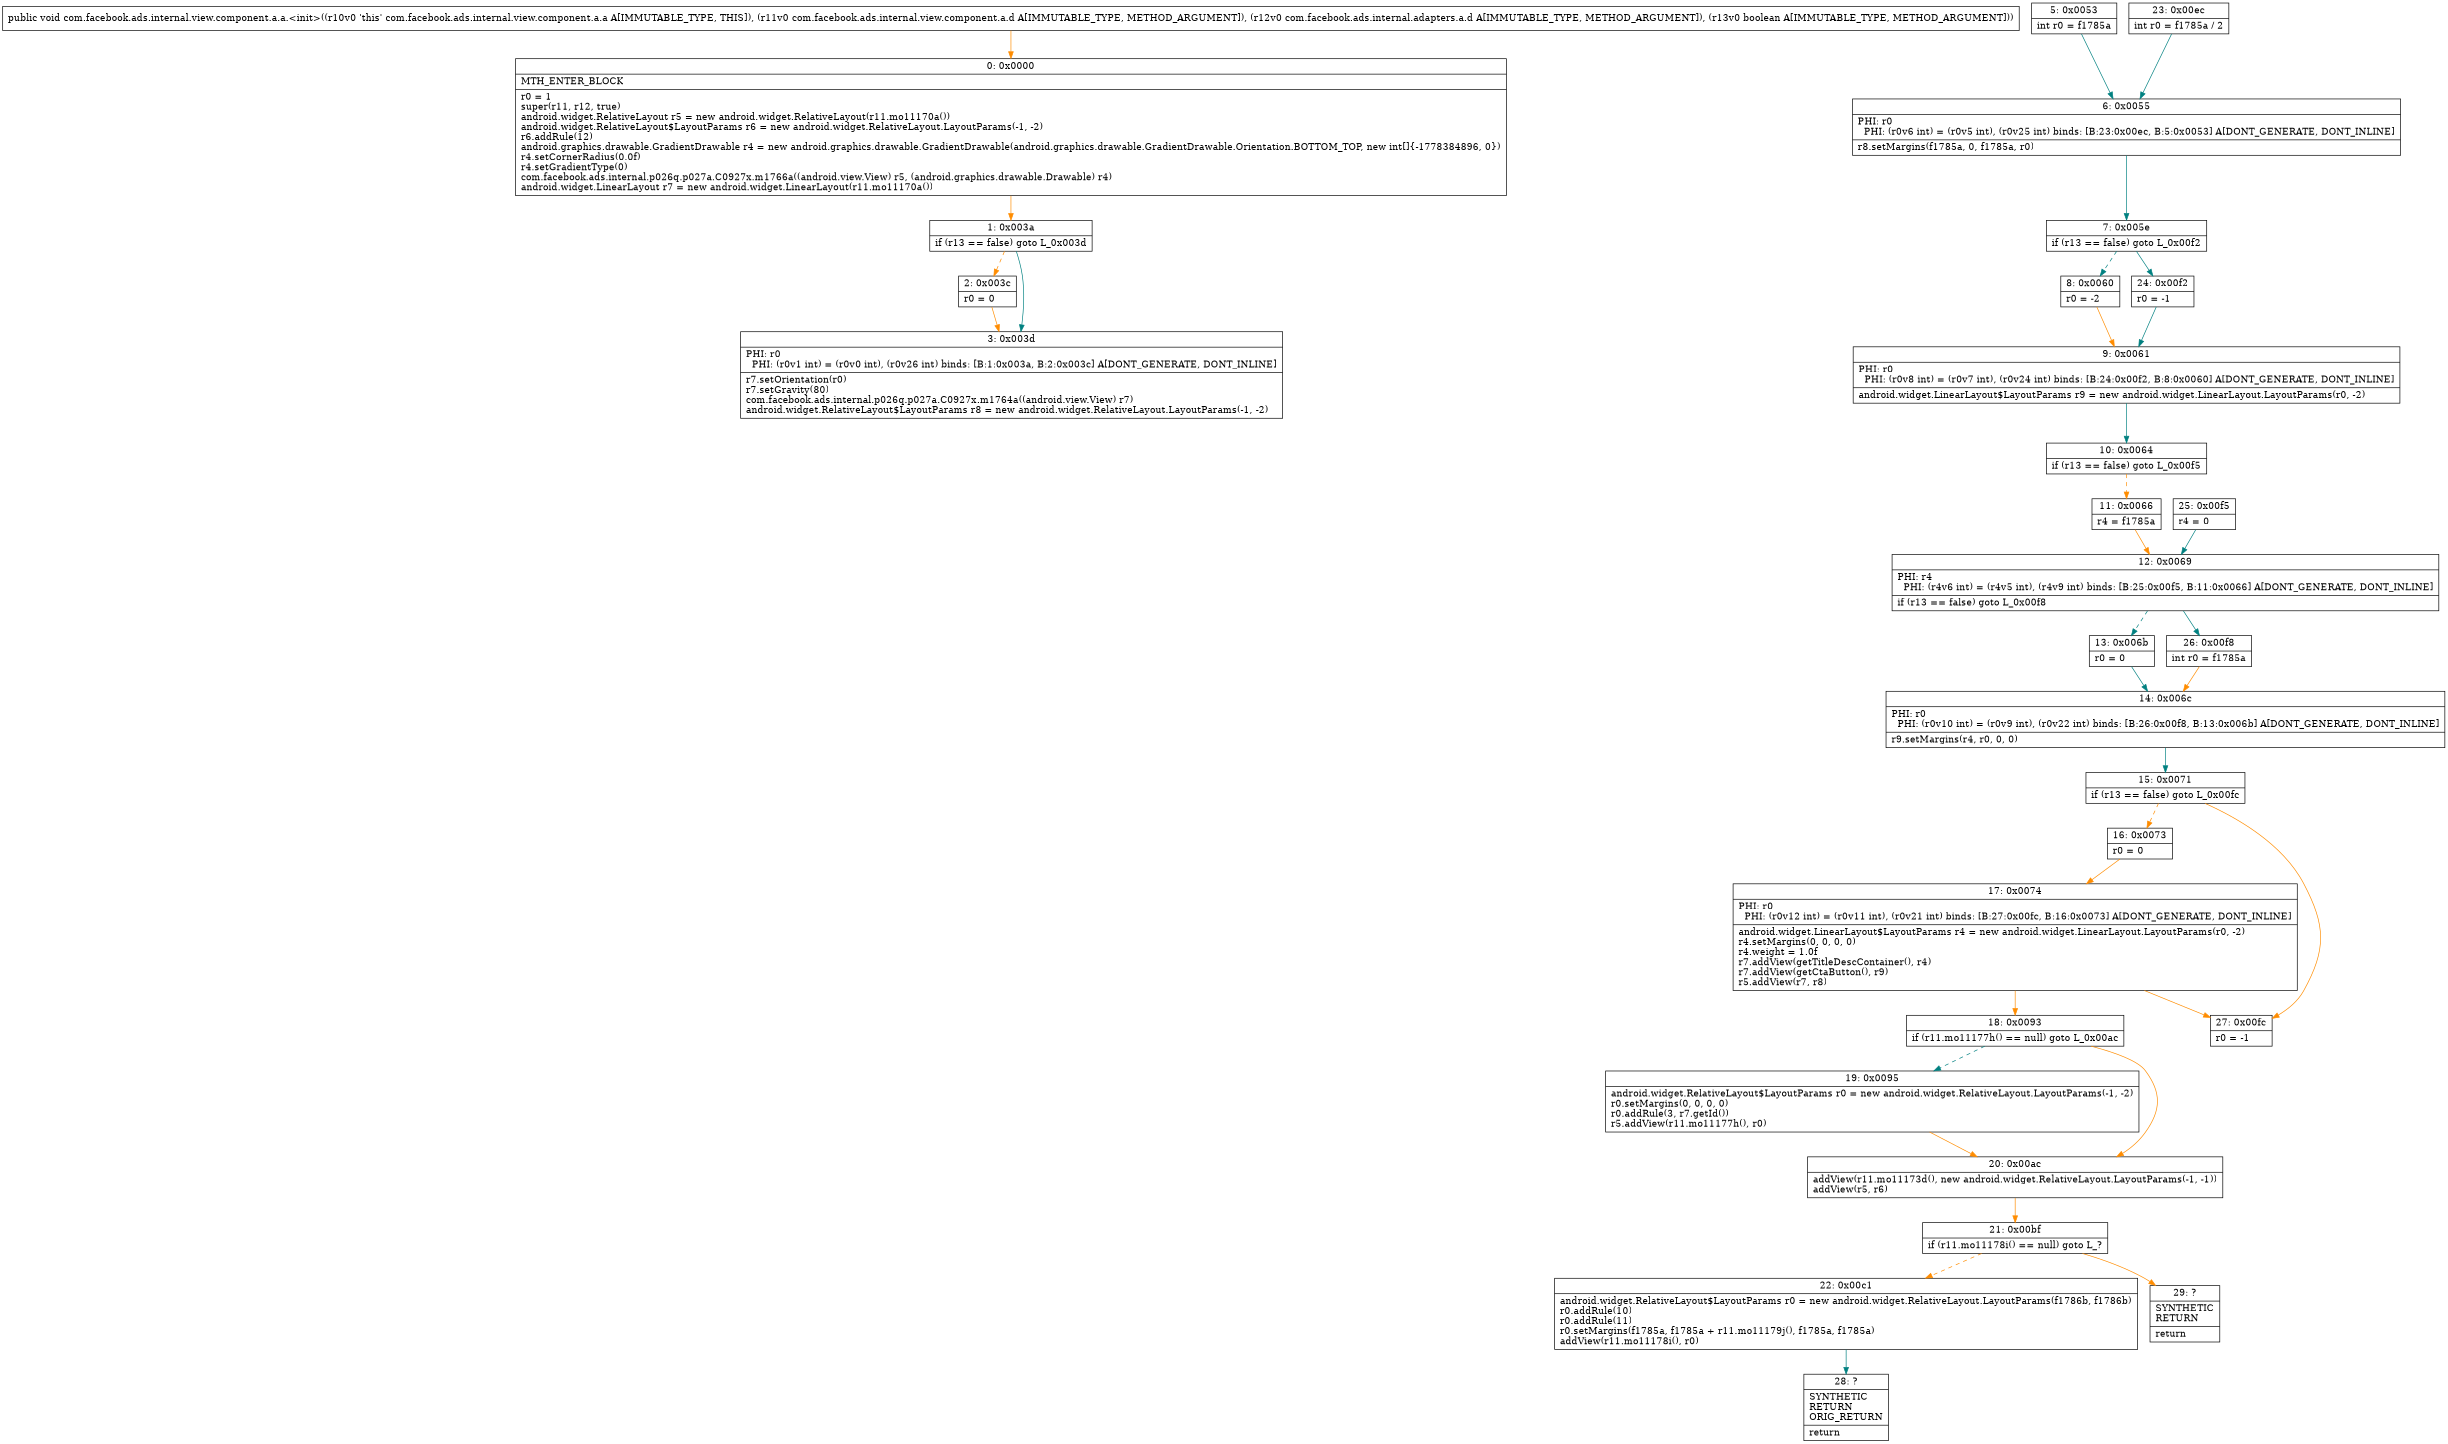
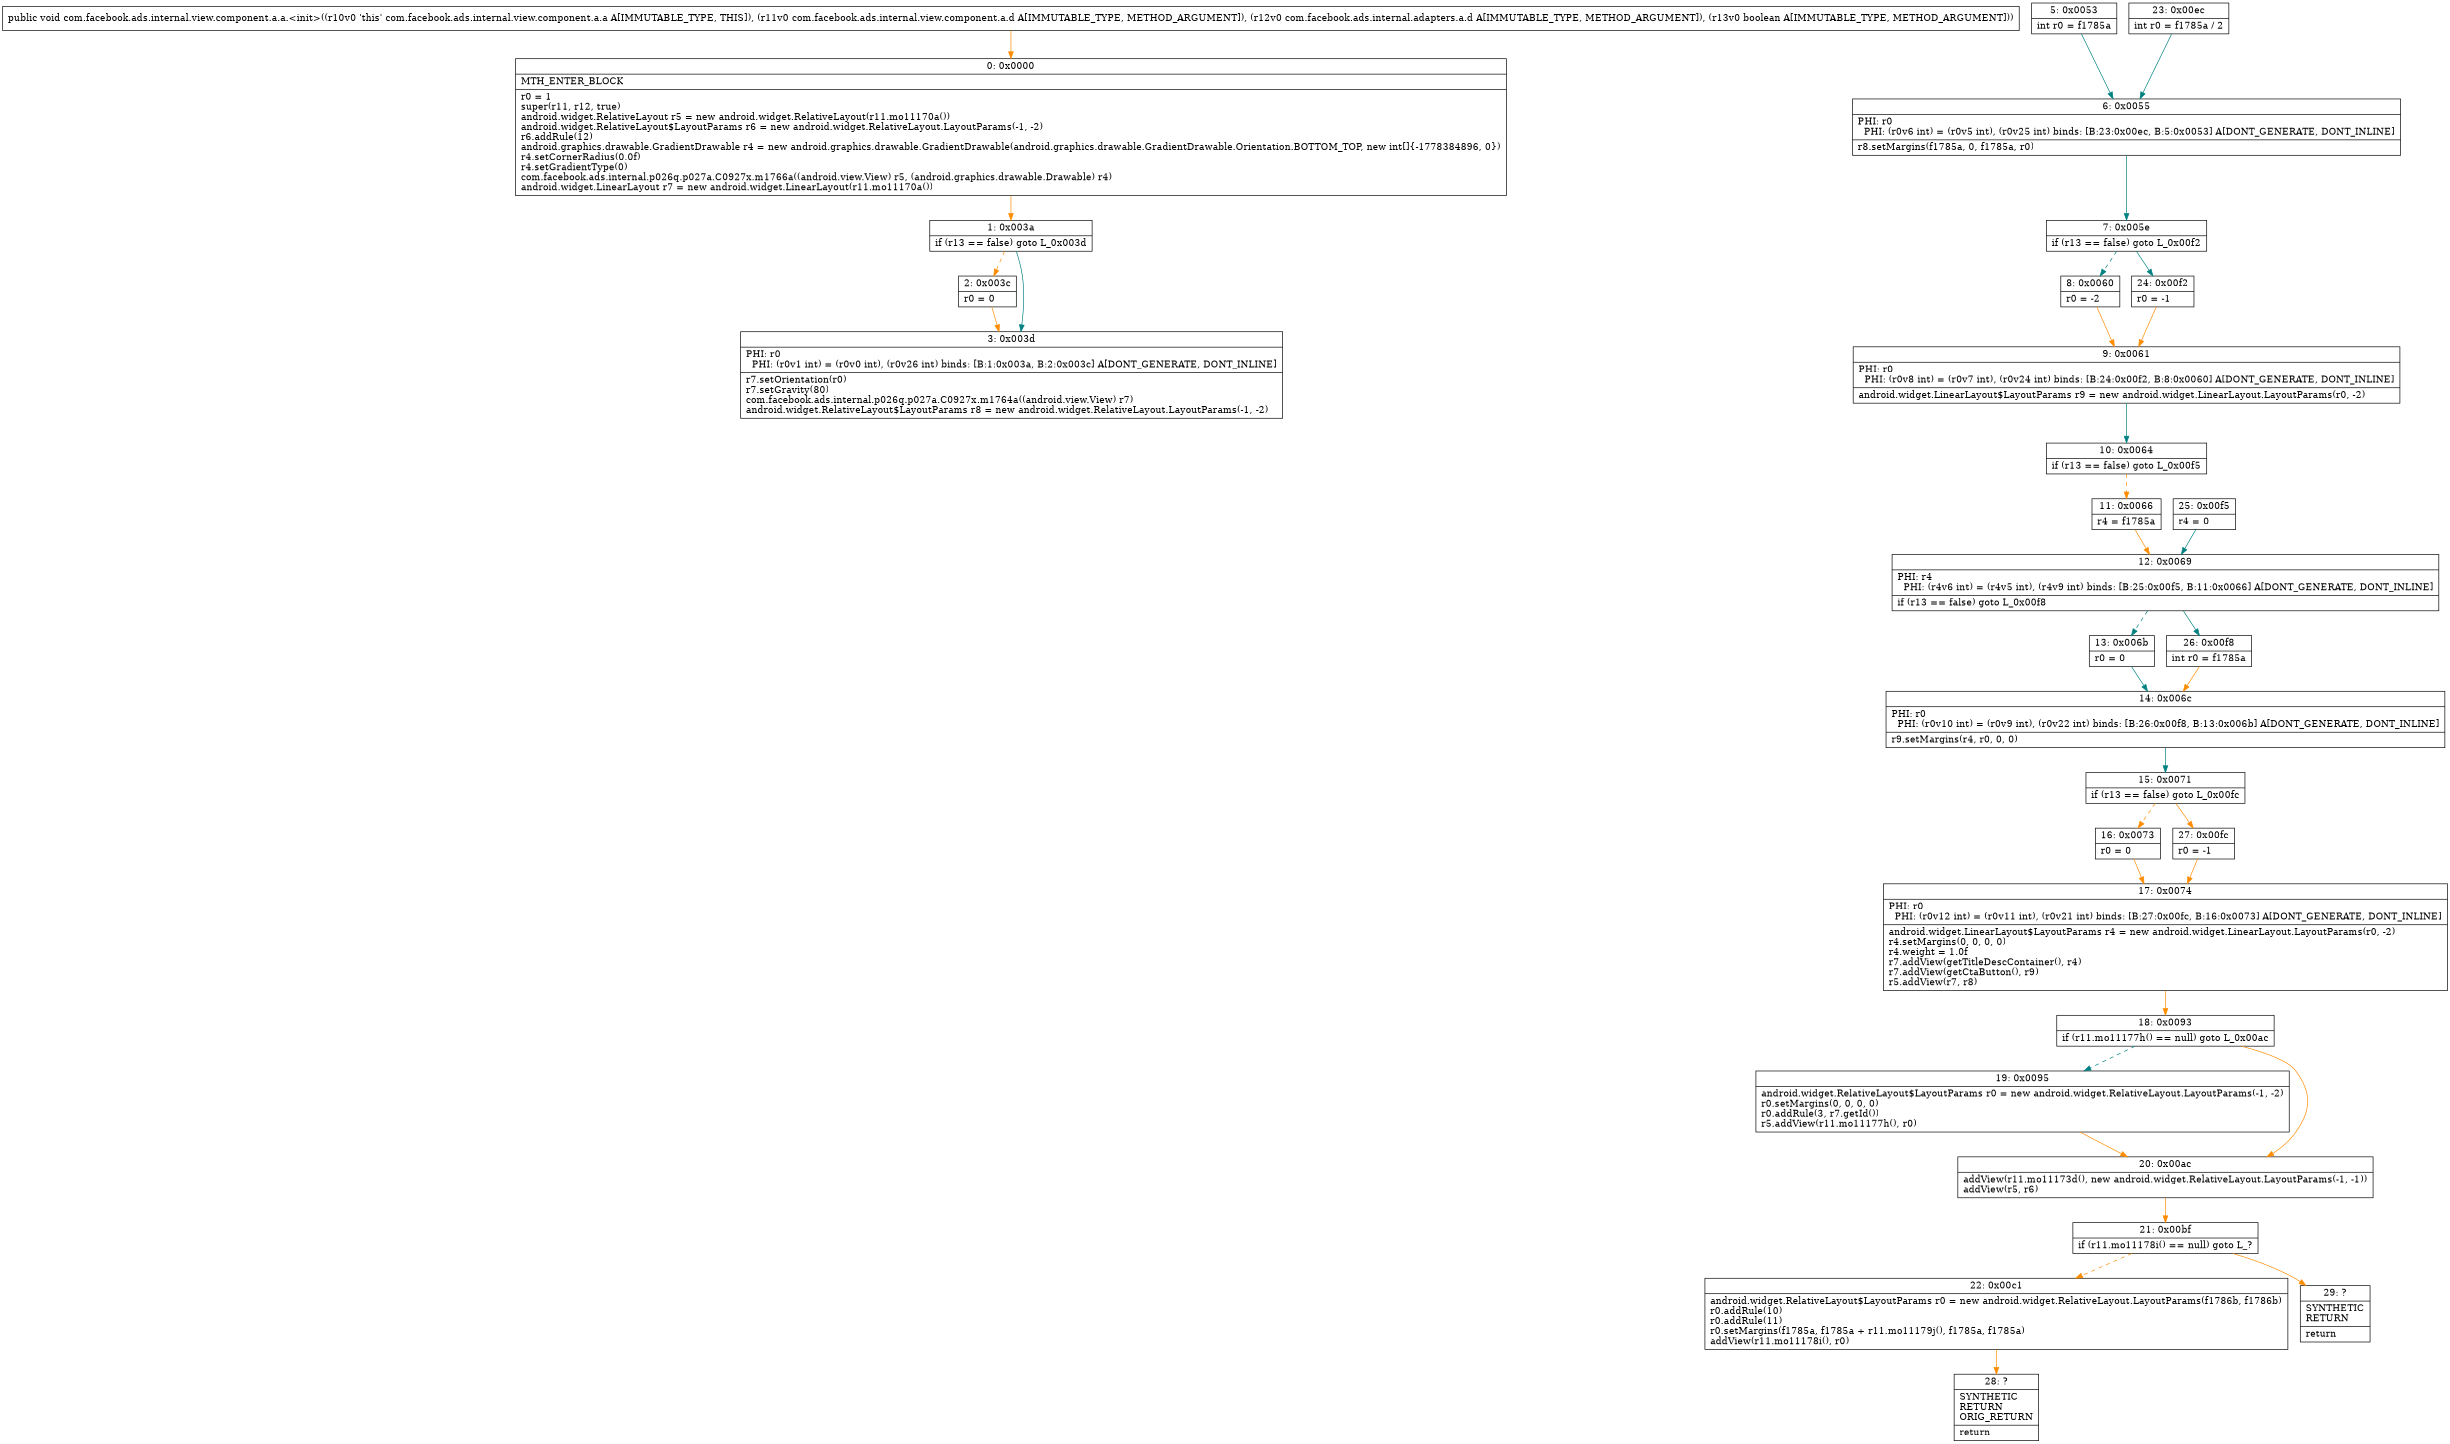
(2149, 324) -> (2149, 324)
(2174, 1003) -> (2194, 868)
(1846, 1358) -> (1996, 1358)
